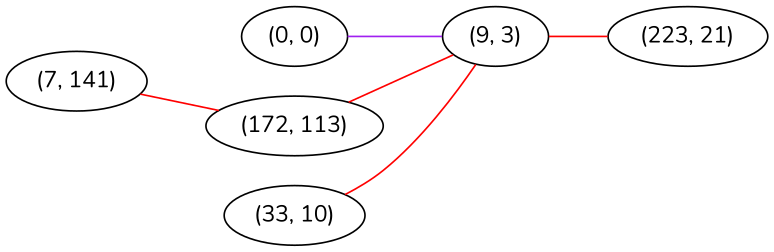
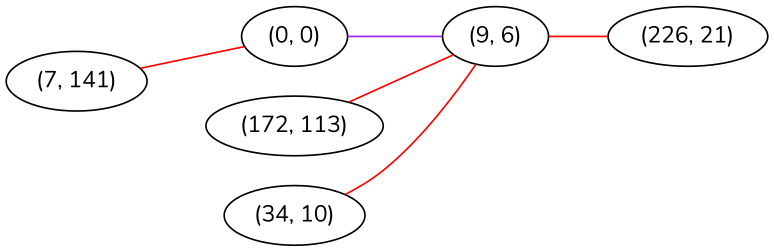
(496, 36) -> (496, 36)
(688, 36) -> (688, 36)
(180, 102) -> (192, 57)
(295, 215) -> (295, 215)
